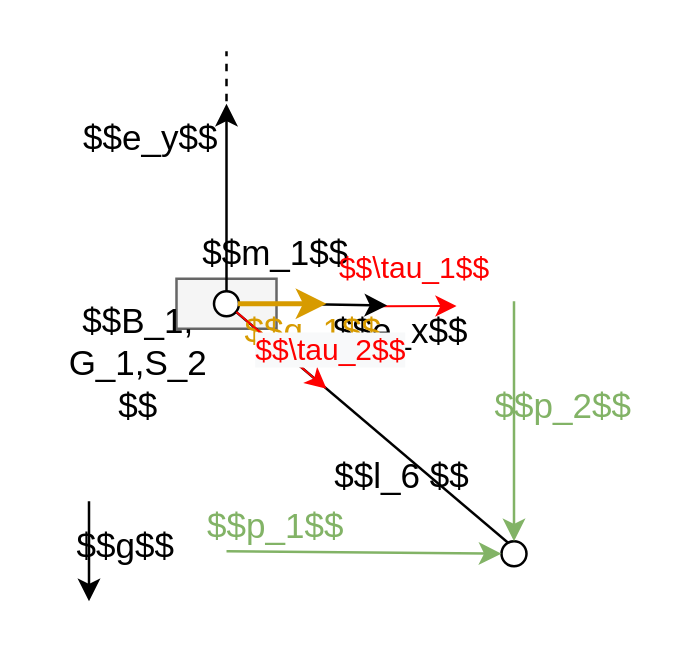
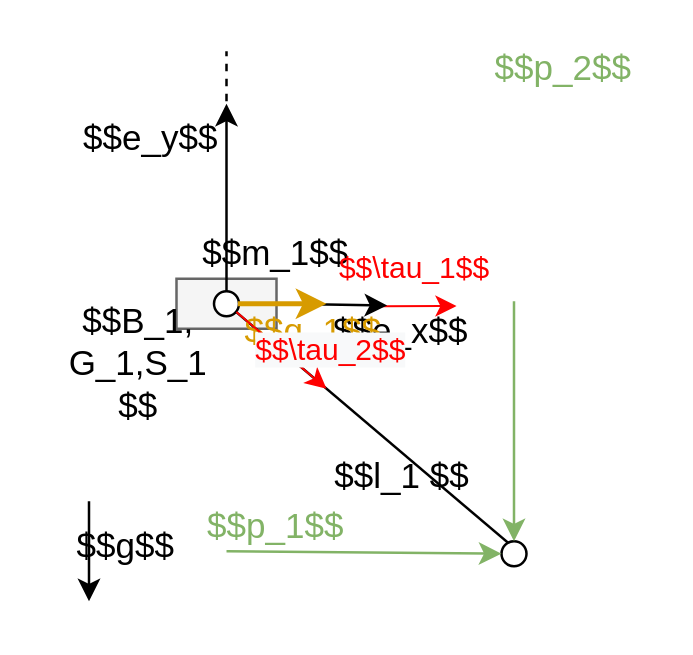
(139, 364) -> (139, 364)
(564, 406) -> (564, 69)
(403, 476) -> (403, 476)
